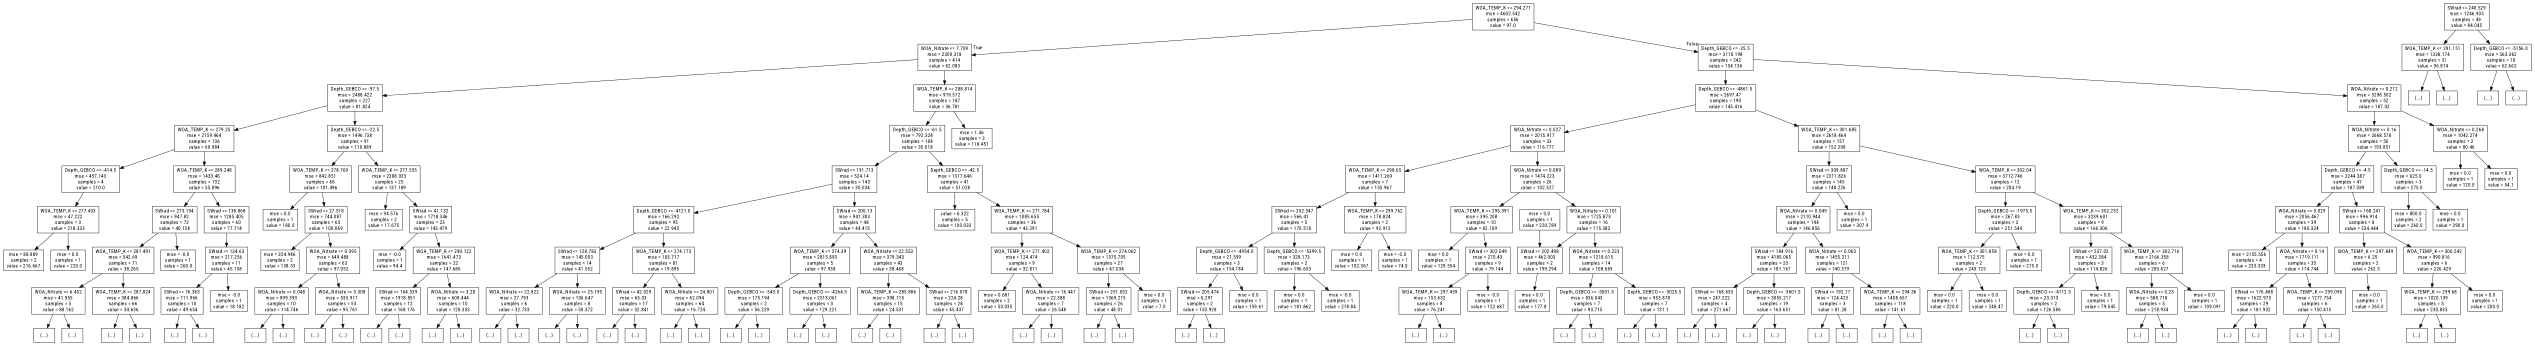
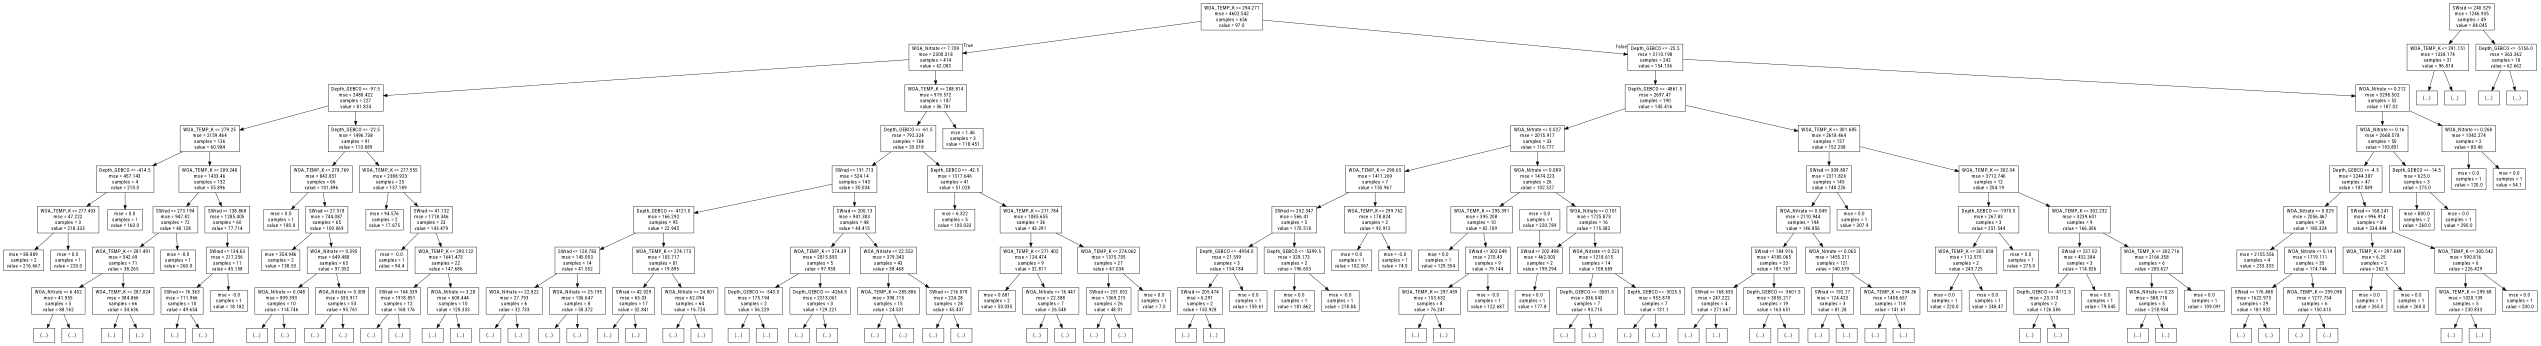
none -> (125, 220)
(955, 220) -> (955, 220)
none -> (2411, 301)
